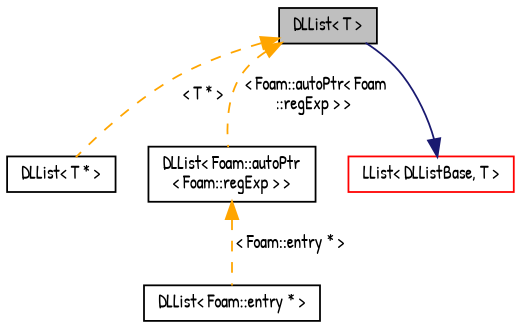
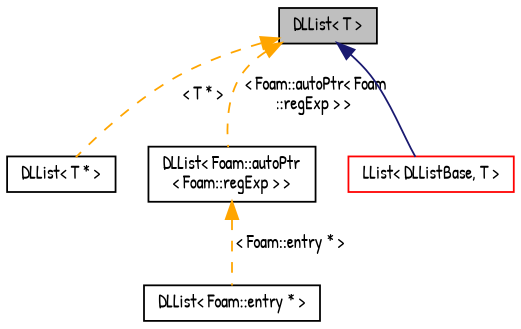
(409, 84) -> (388, 102)
